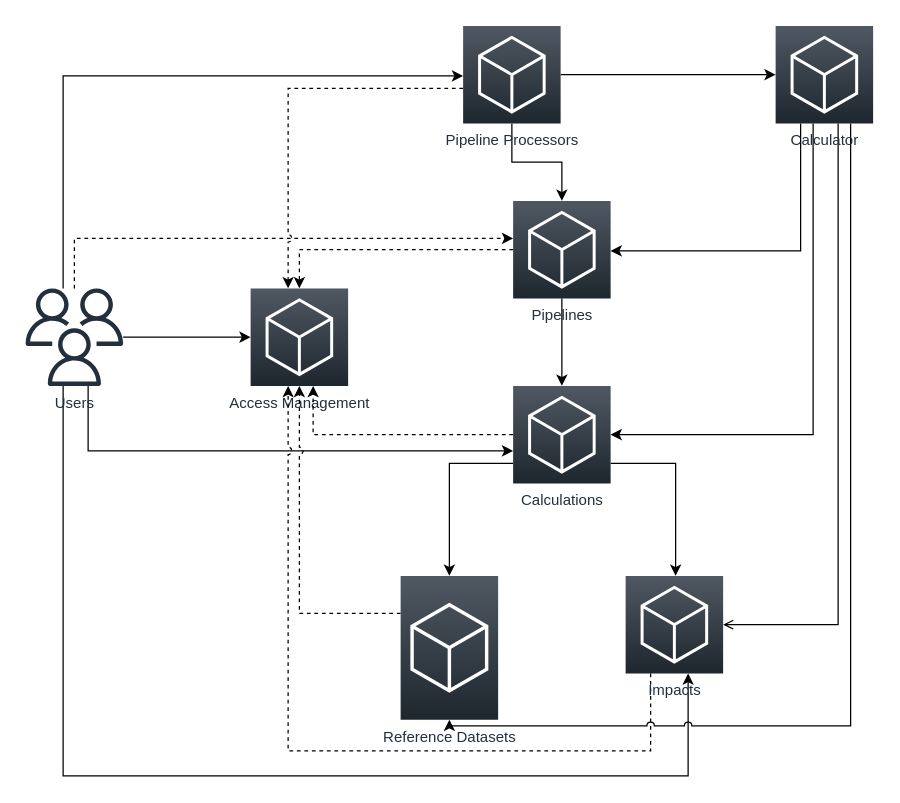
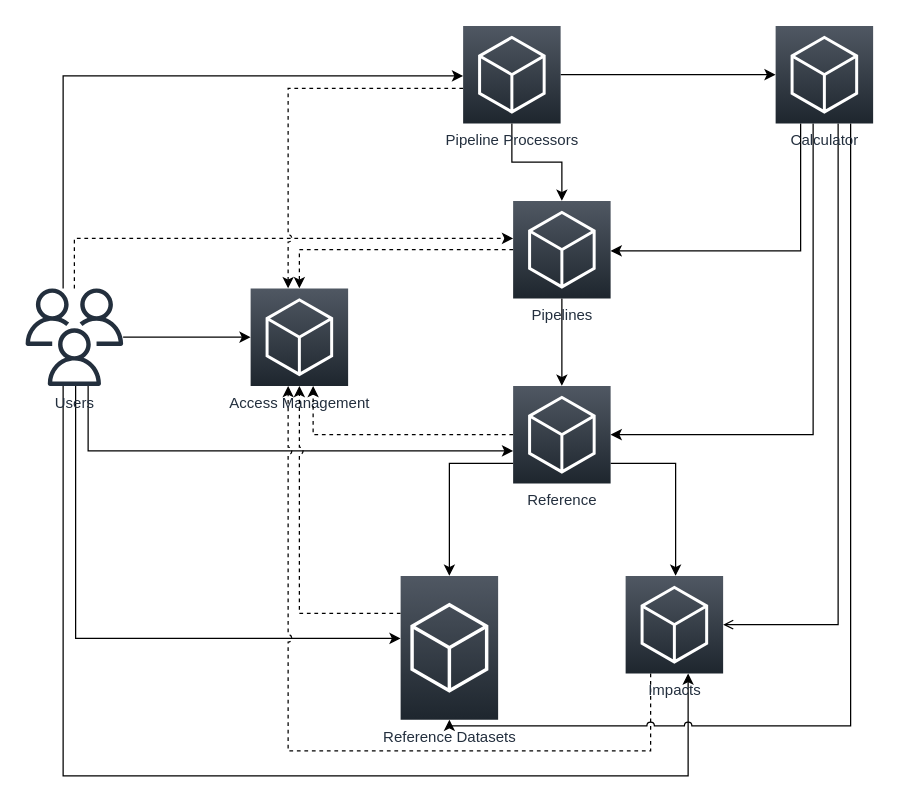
(563, 501) -> (563, 501)
none -> (76, 616)
